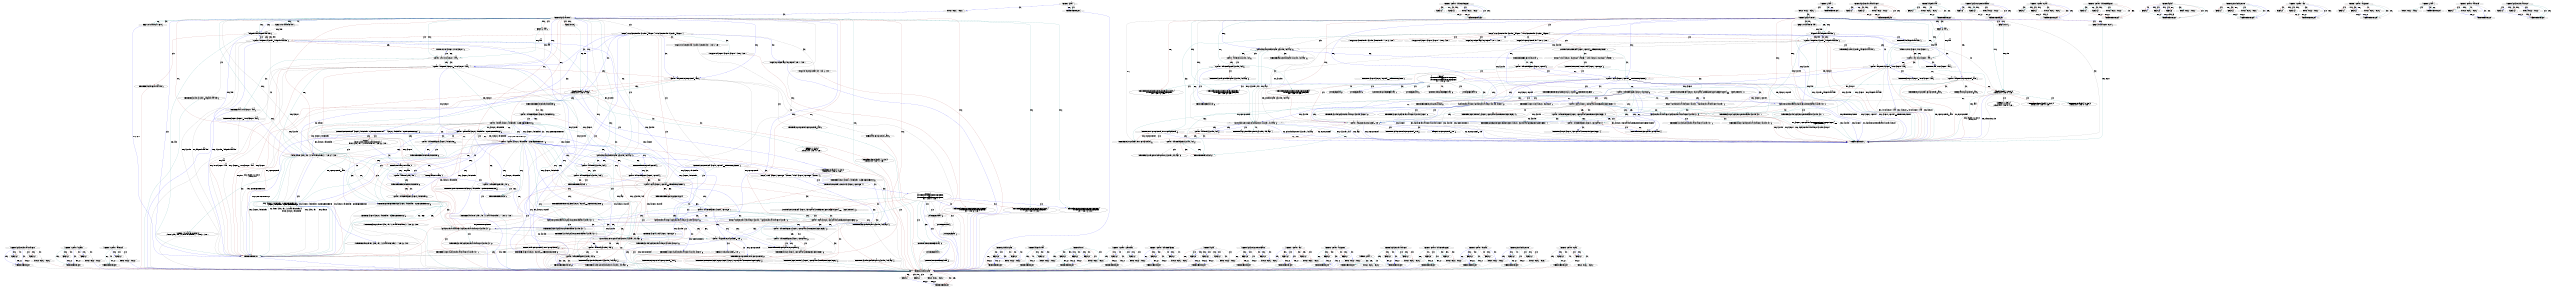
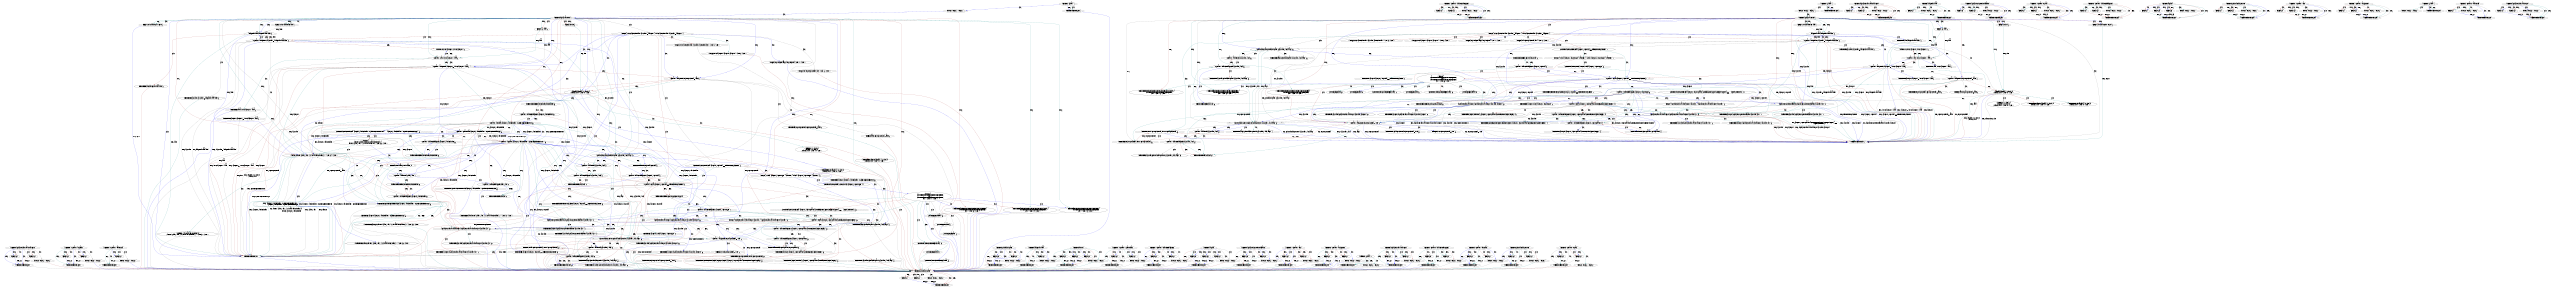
(434, 176) -> none
(511, 189) -> (511, 189)
(512, 191) -> none
